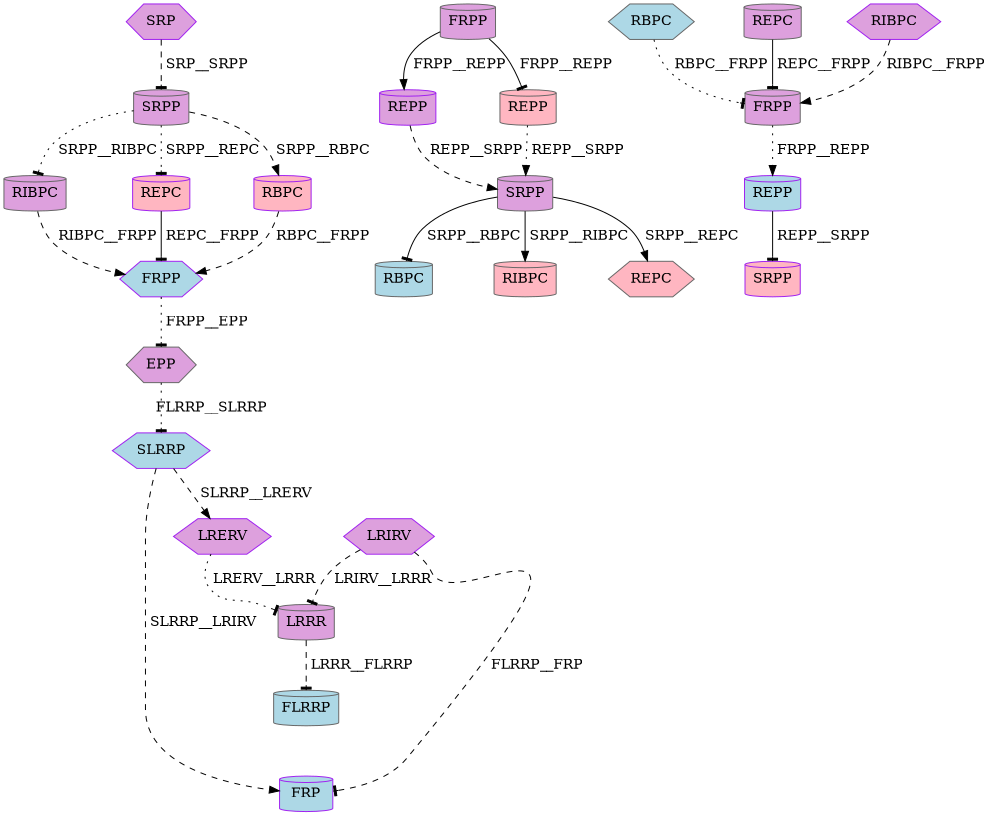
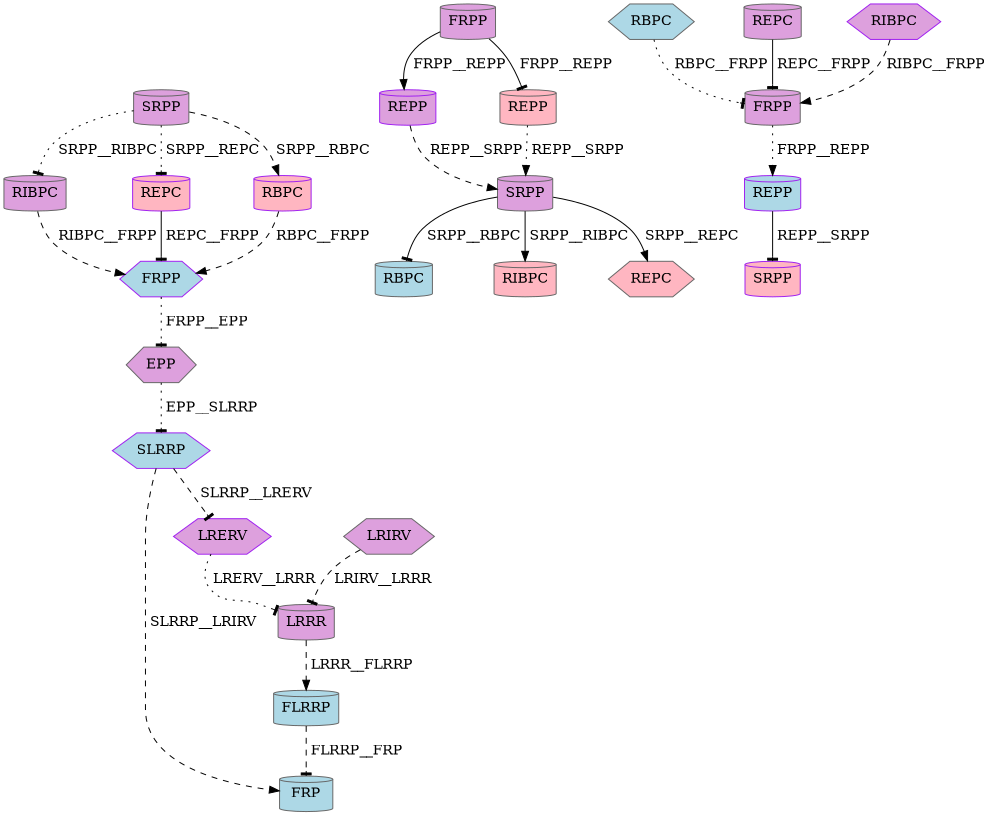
(161, 22) -> none
(210, 408) -> (210, 408)
(190, 491) -> (190, 491)
(389, 536) -> (389, 536)
(491, 650) -> (306, 748)
(306, 663) -> (306, 663)
(306, 794) -> (306, 794)
